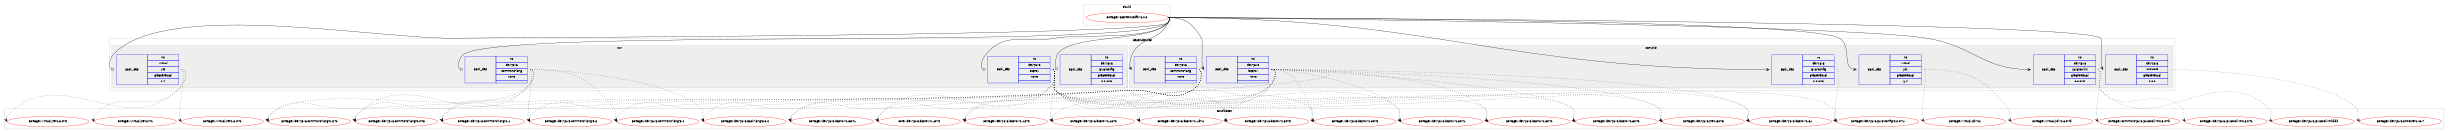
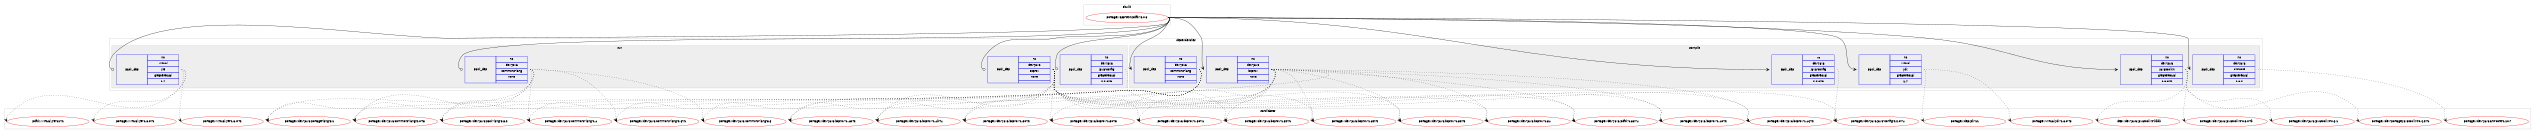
(135, 122) -> (48, 122)
(658, 122) -> (309, 122)
(832, 122) -> (1616, 122)
(919, 122) -> (1703, 122)
(1703, 122) -> (1442, 122)
(1965, 122) -> (1965, 122)
(2052, 122) -> (2052, 122)
(2139, 122) -> (2226, 122)
(2226, 122) -> (2400, 122)
none -> (2313, 122)
(2313, 122) -> (2139, 122)
